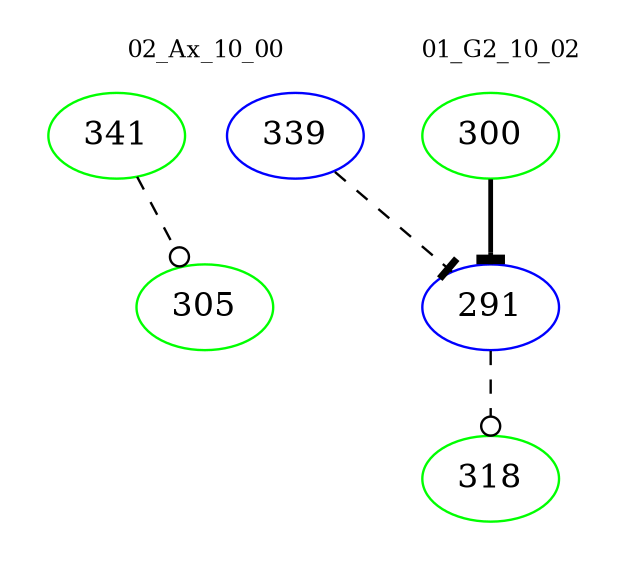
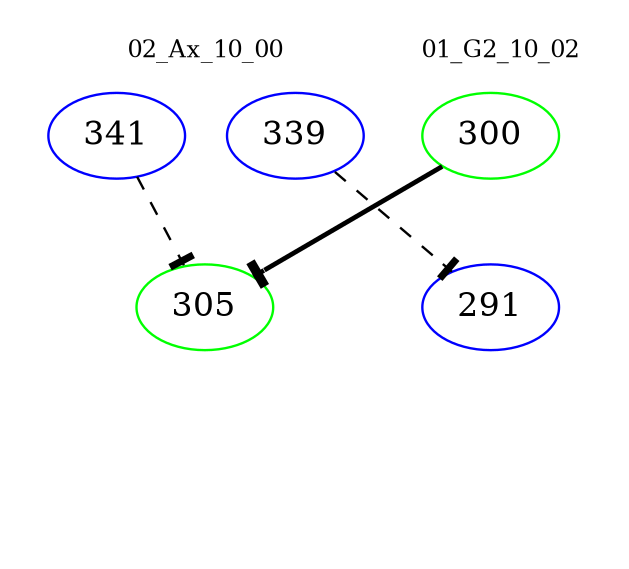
(117, 136) -> (117, 136)
(156, 212) -> (156, 212)
(491, 216) -> (353, 218)
(491, 479) -> none
